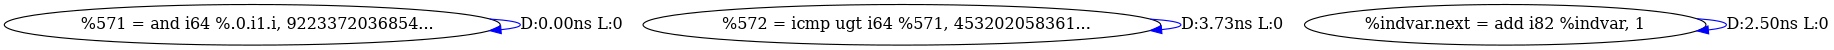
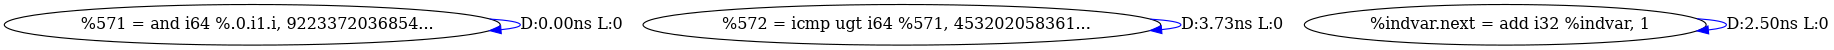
(1505, 25) -> (1505, 25)
